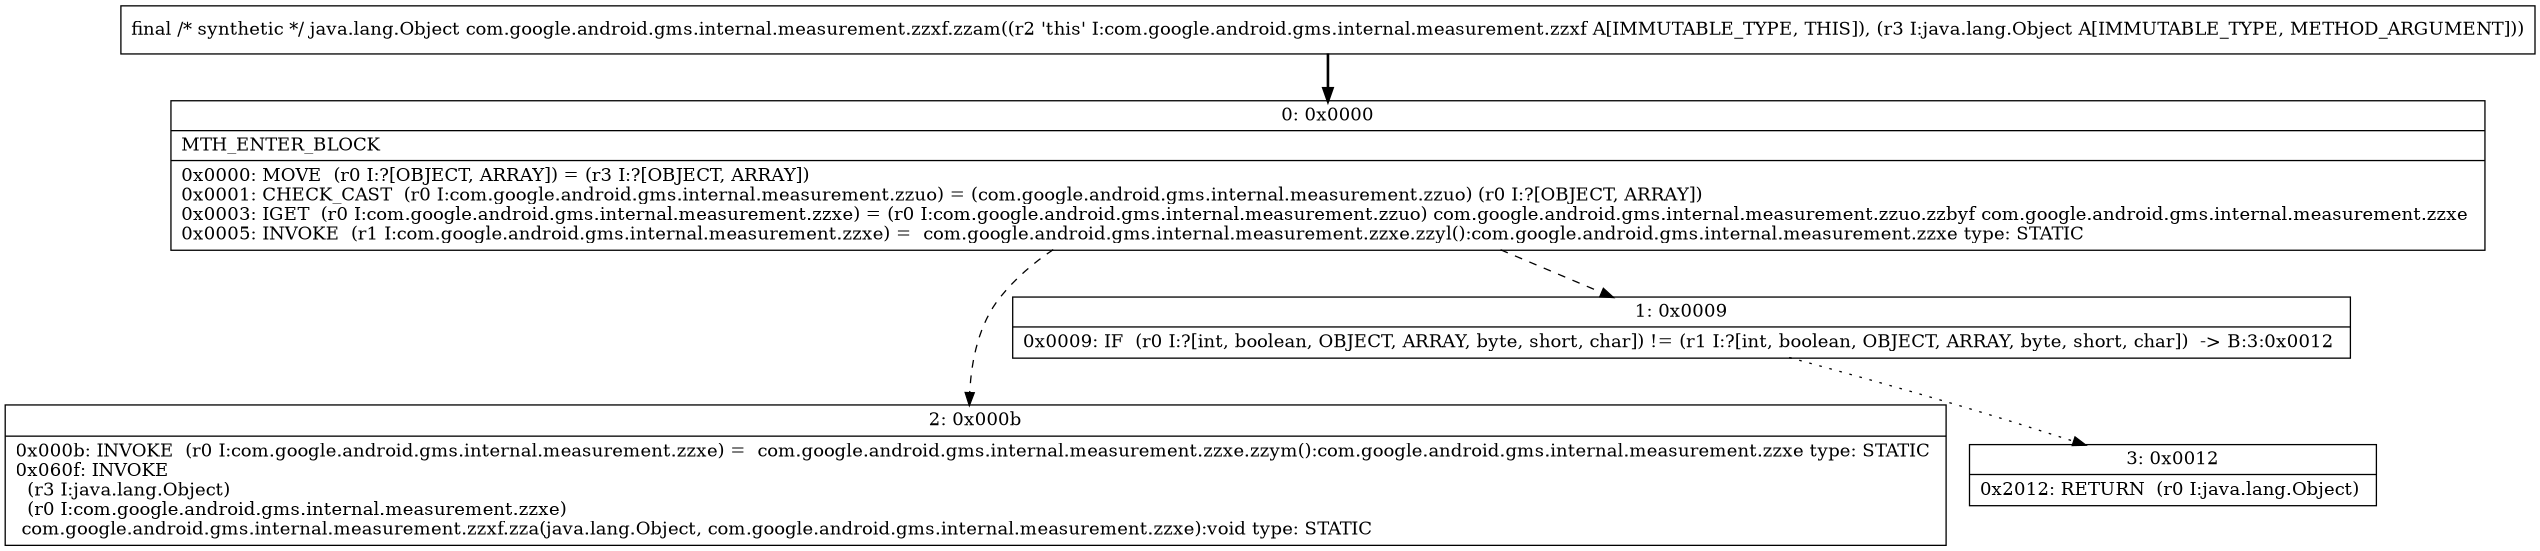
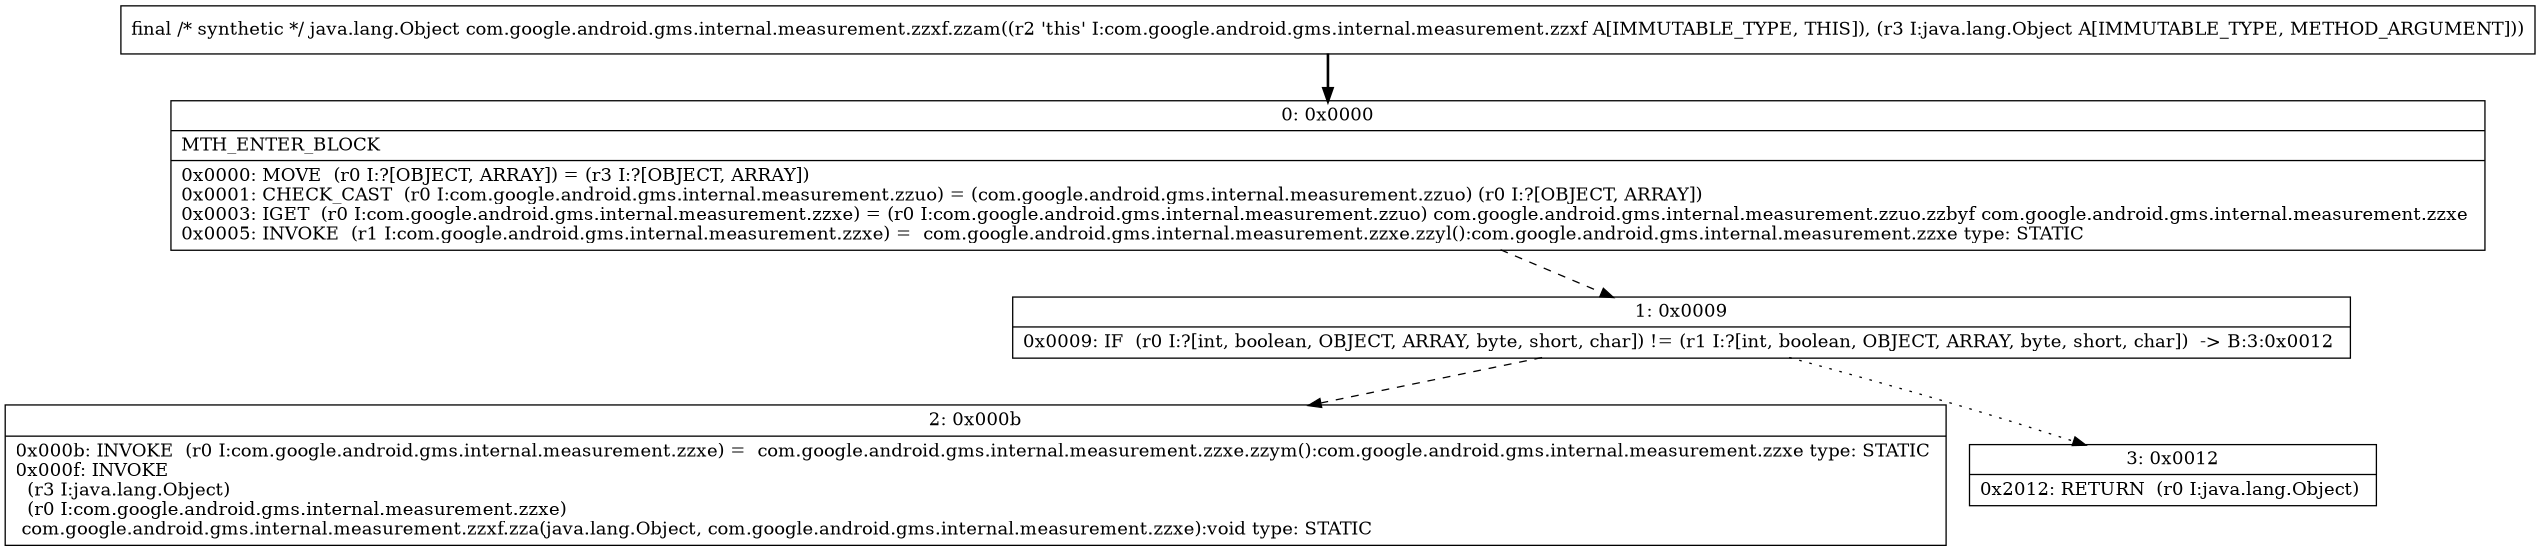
(992, 310) -> (1432, 380)
(98, 471) -> (98, 471)
